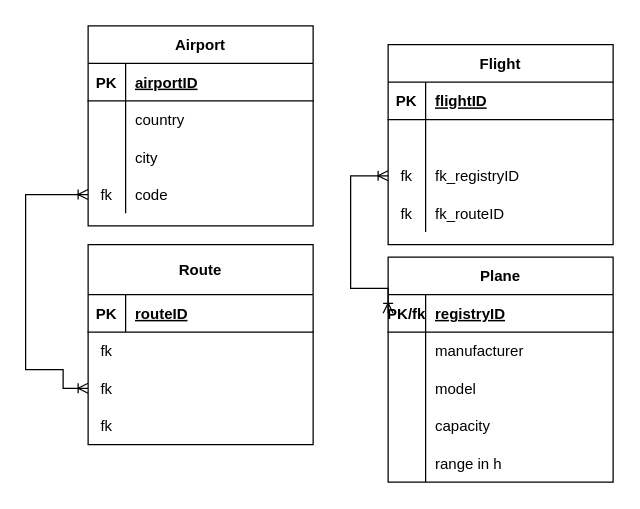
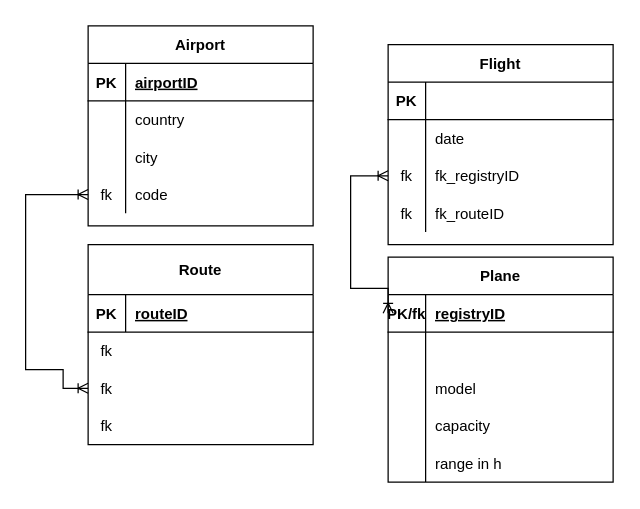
(519, 101) -> none
none -> (519, 138)
(519, 351) -> none
